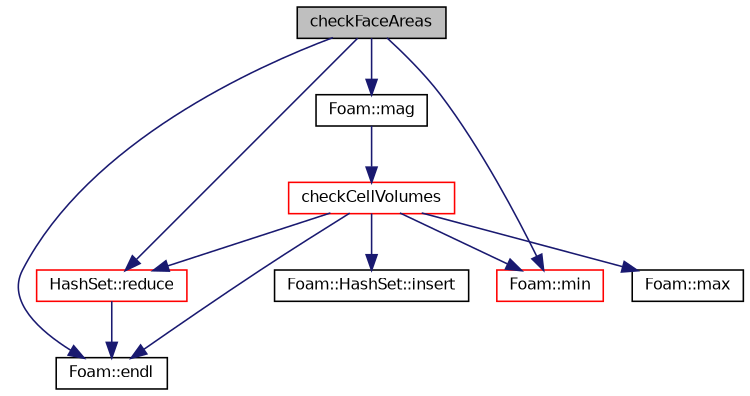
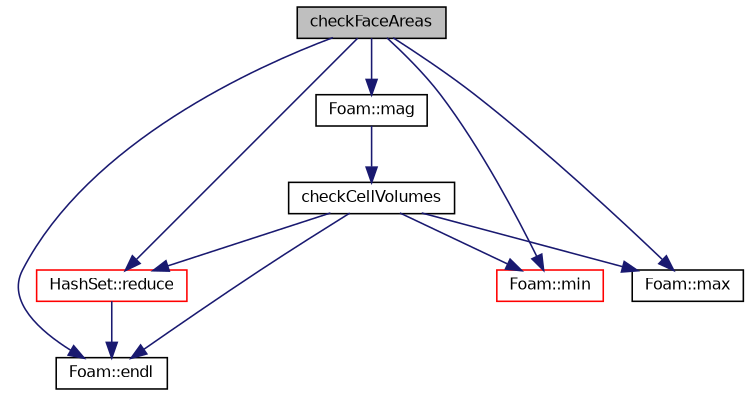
none -> (533, 142)
(372, 198) -> (372, 198)
(372, 286) -> none
